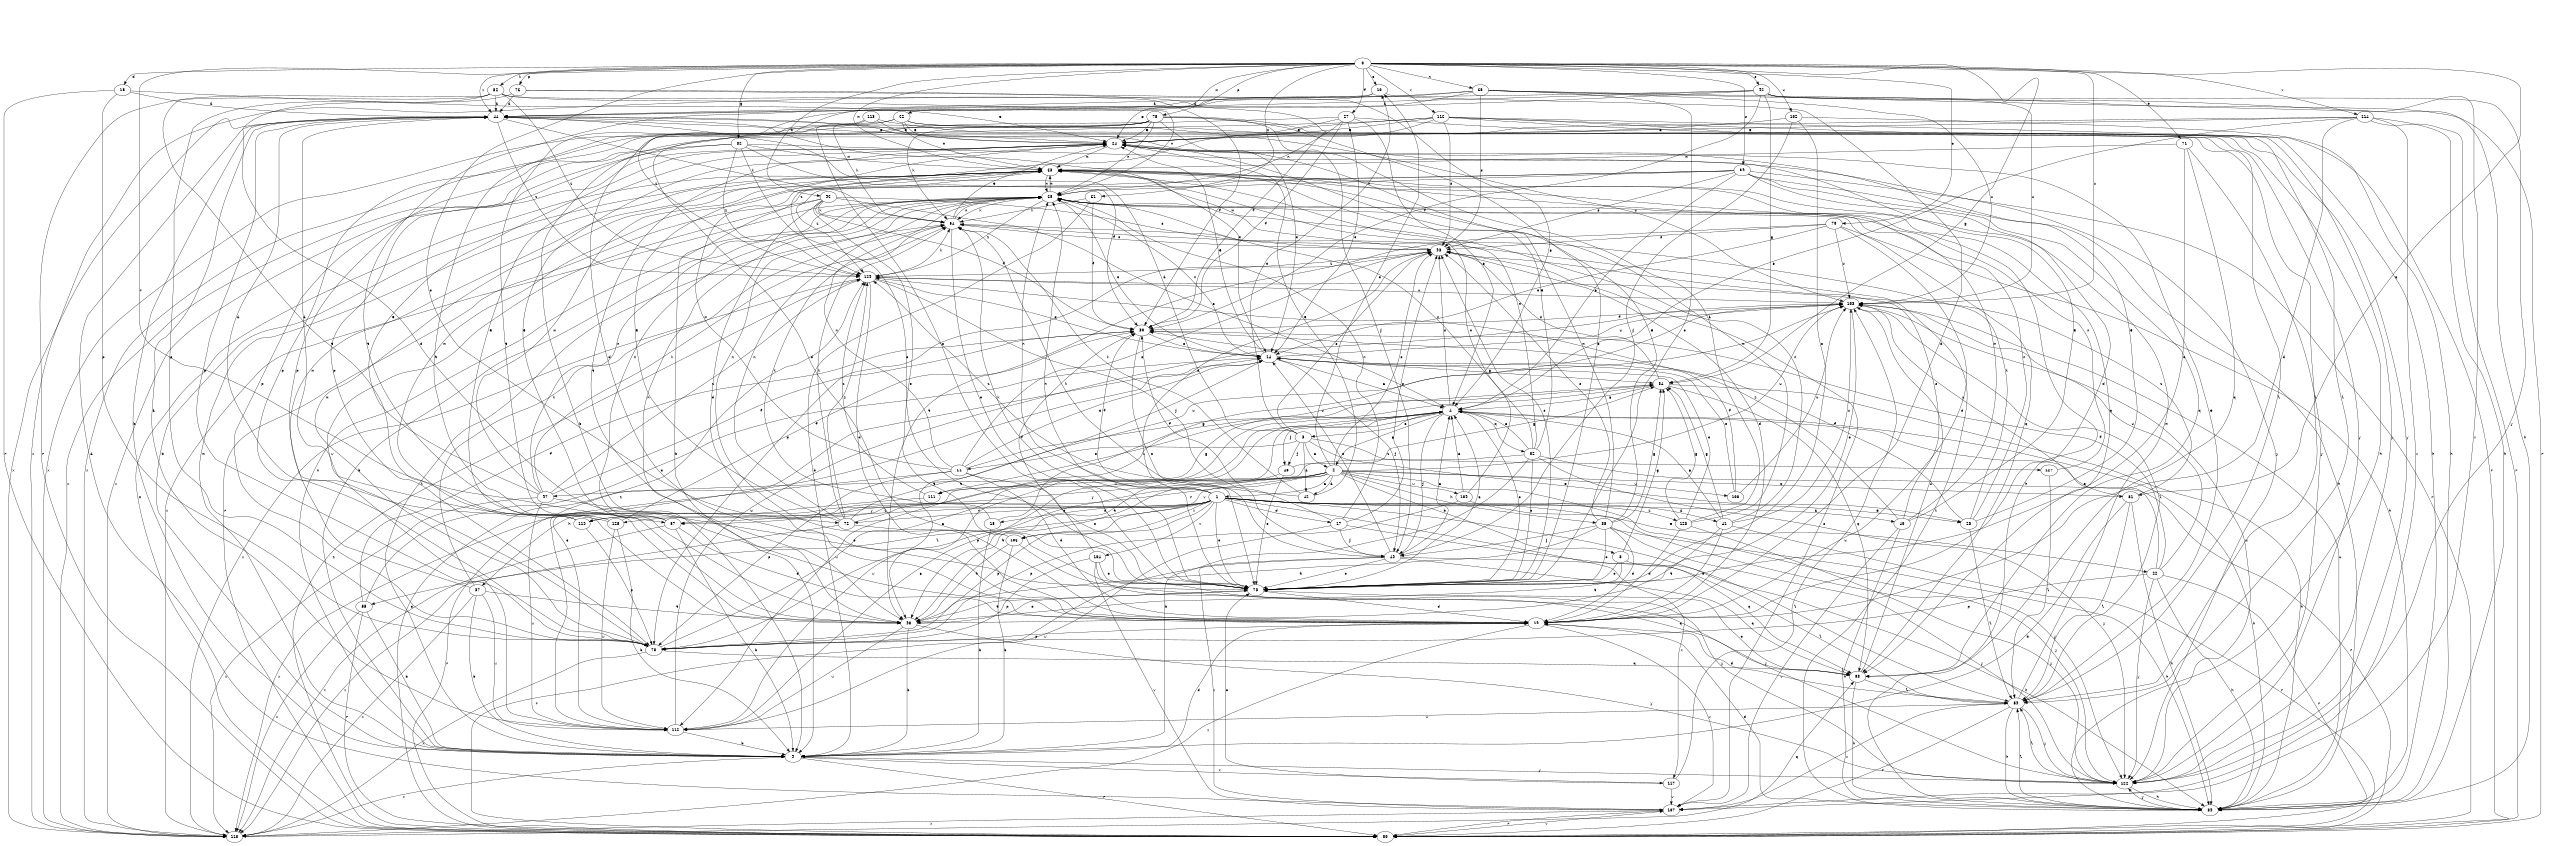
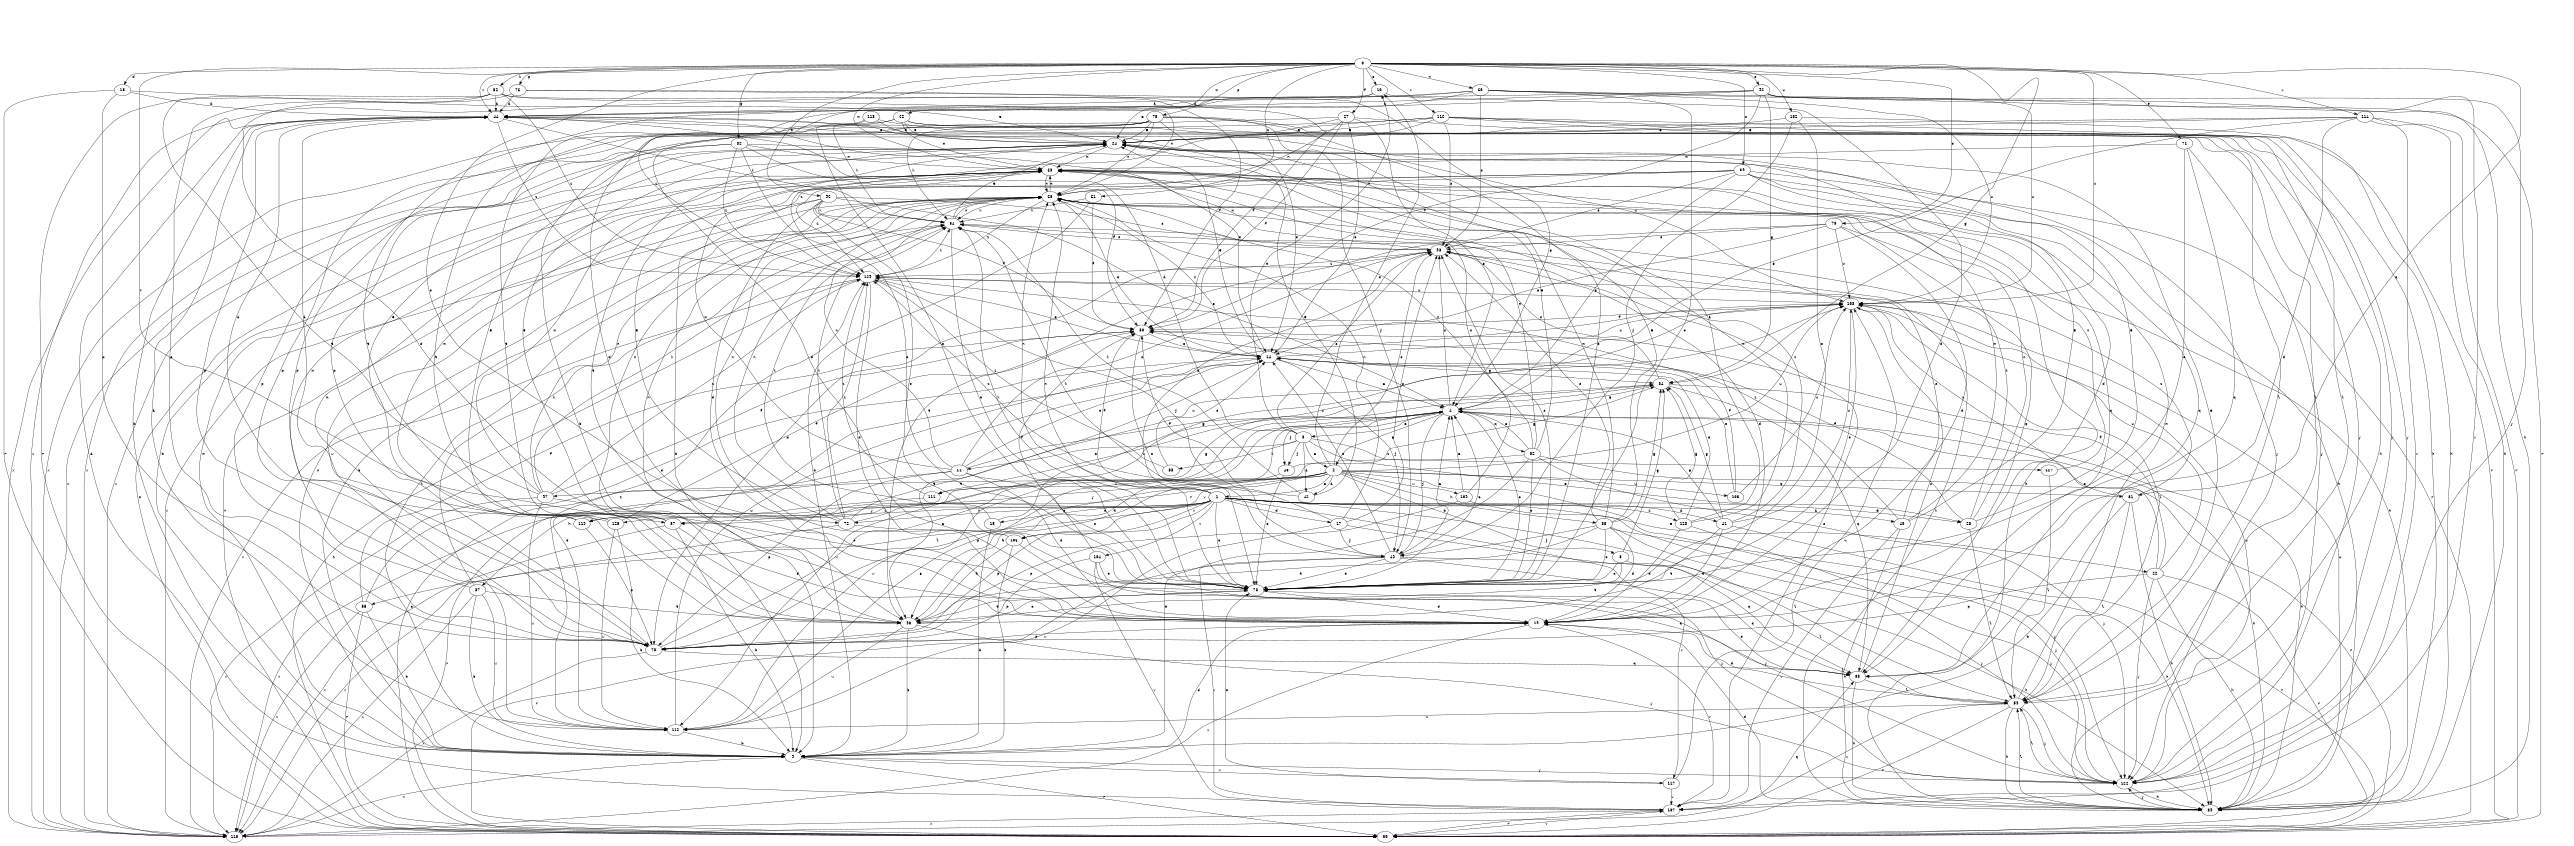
none -> (1171, 470)
